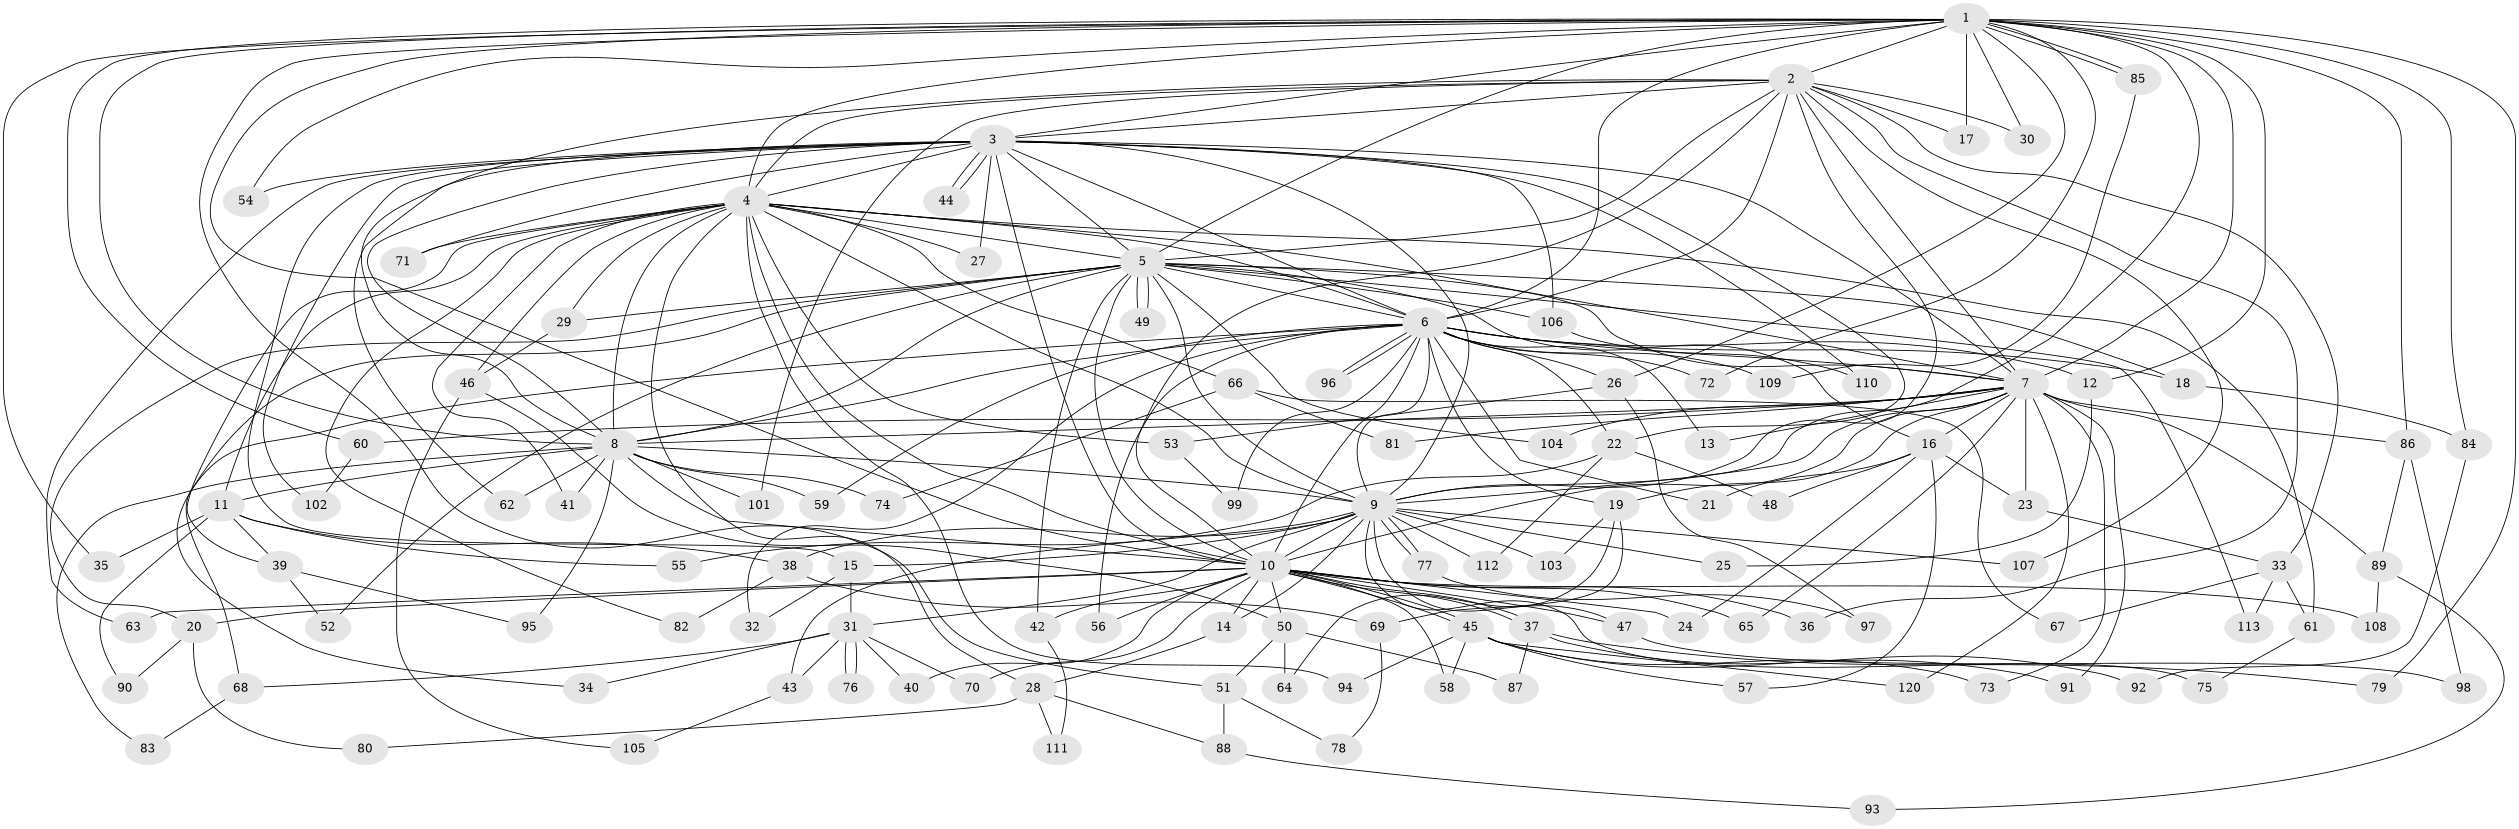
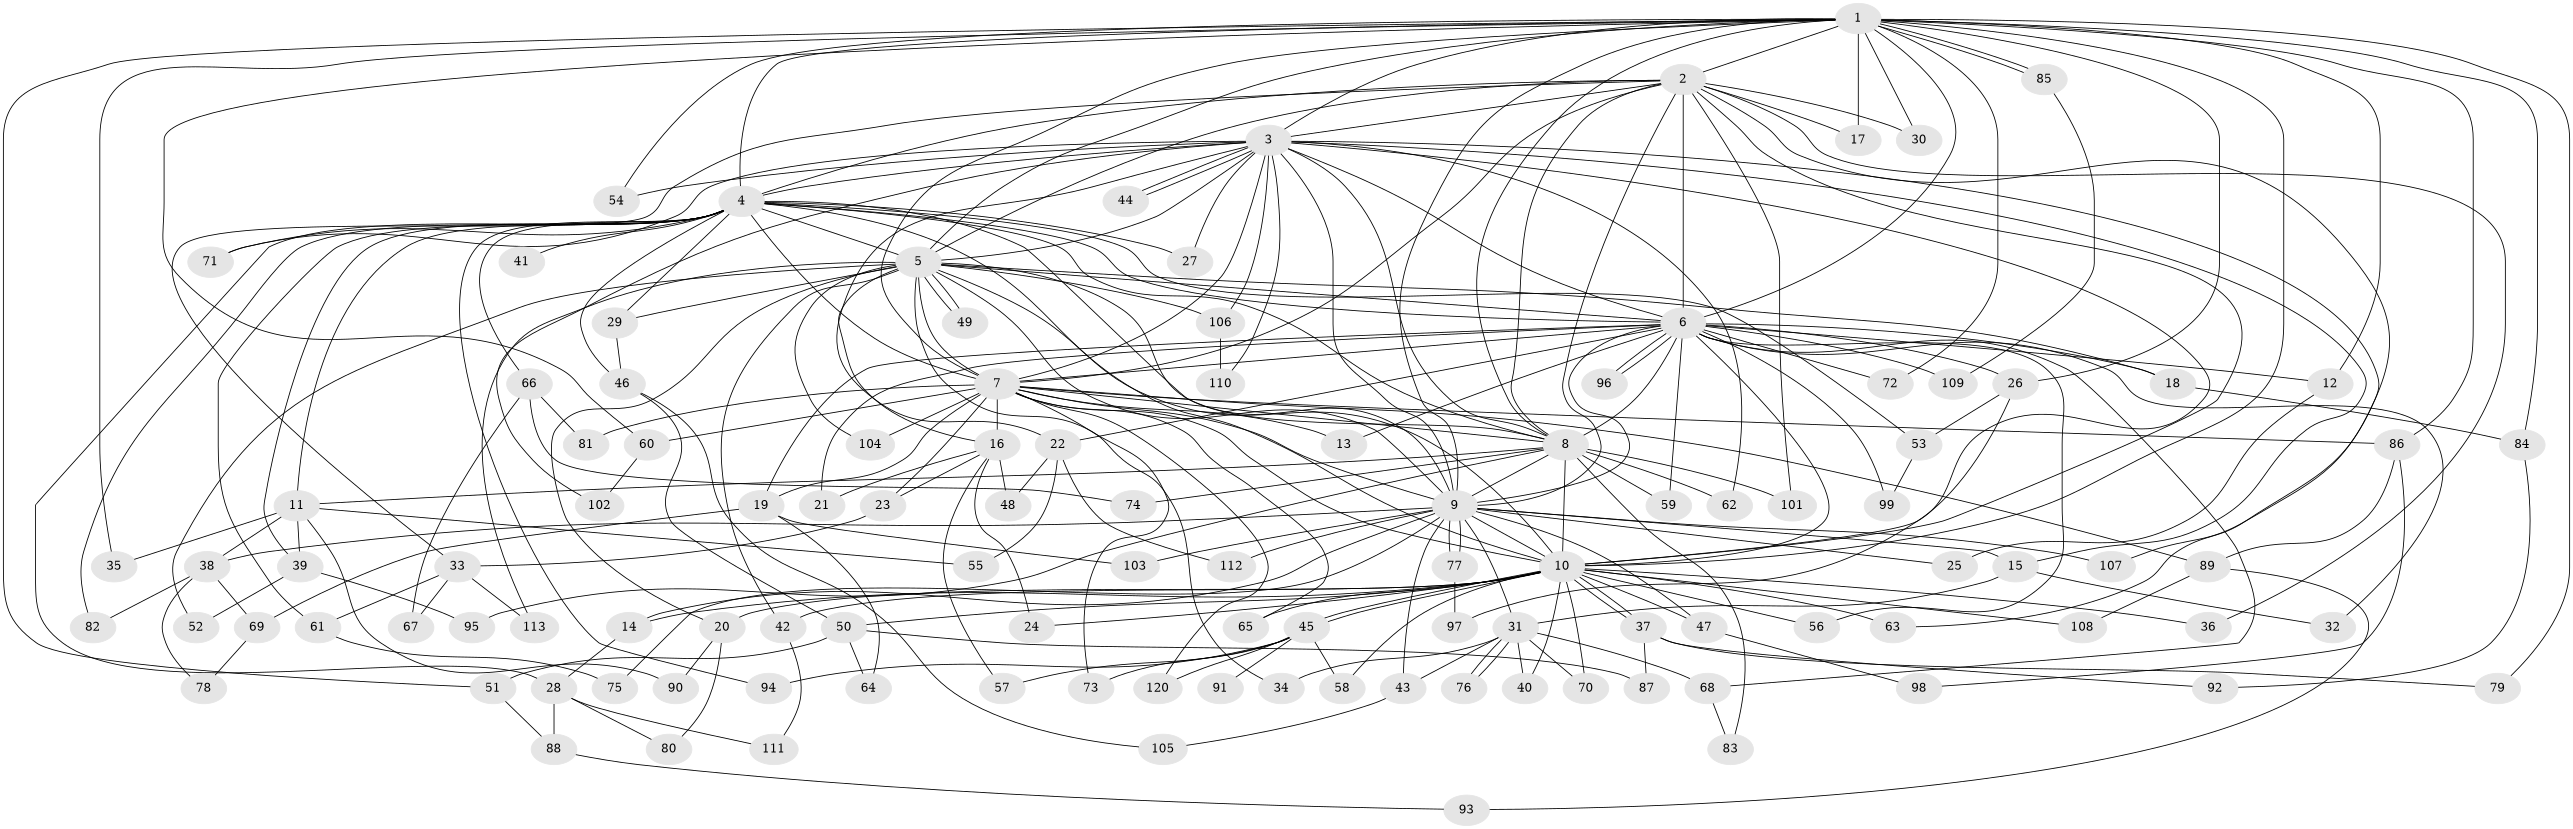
(592, 475) -> none
(2118, 515) -> none
(1281, 719) -> (162, 627)
